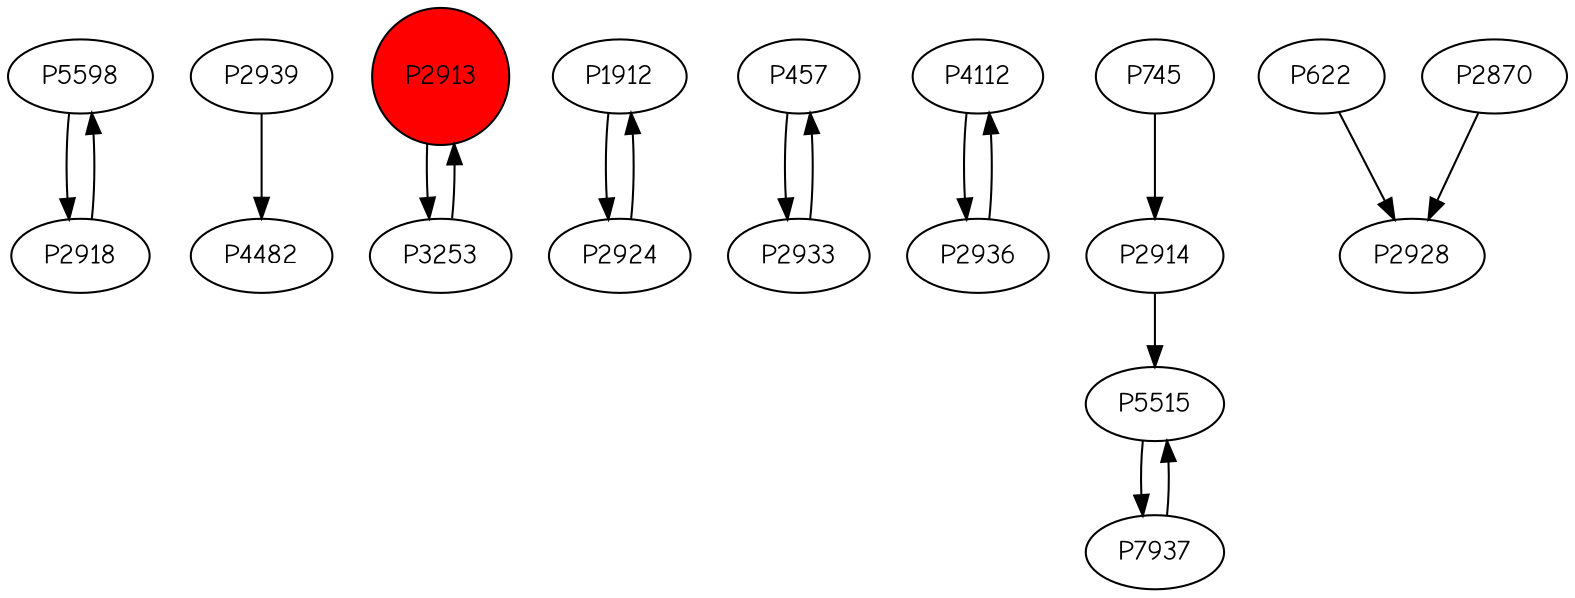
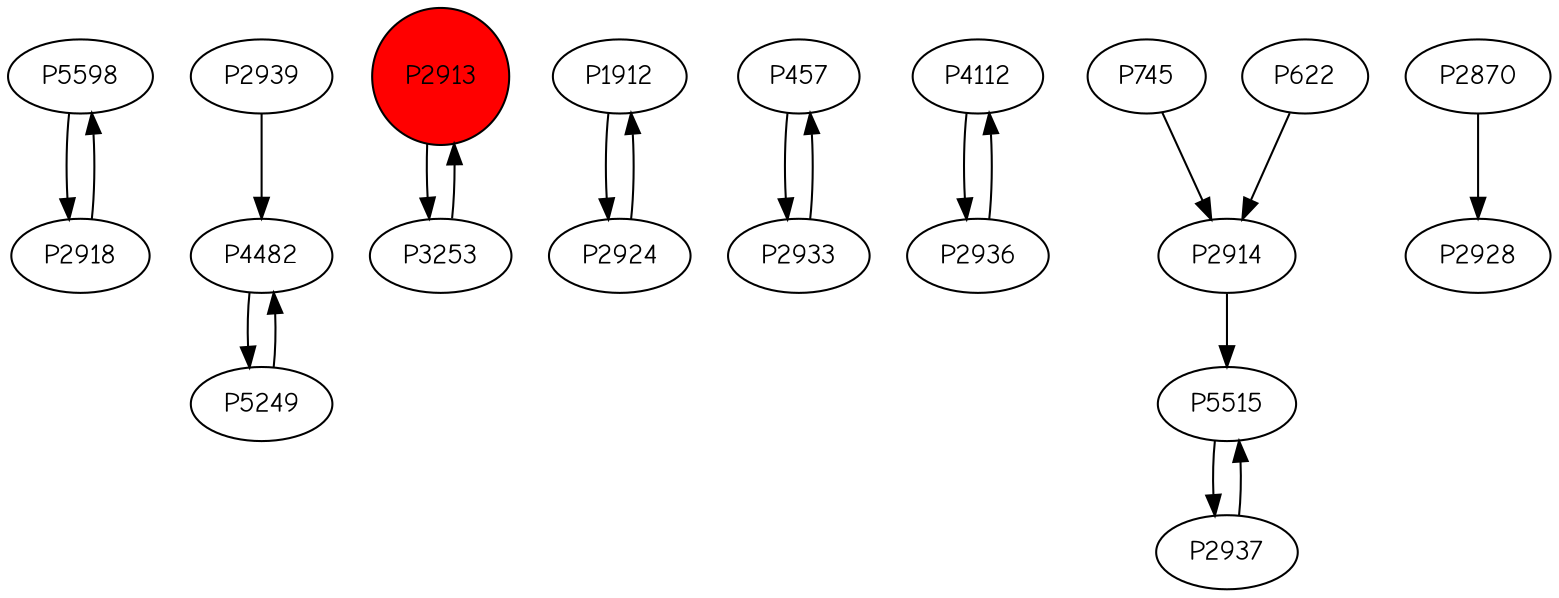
(1362, 157) -> (1270, 156)
none -> (262, 404)
(1155, 552) -> (1227, 552)
